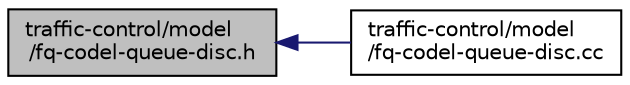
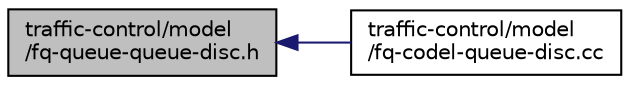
(142, 43) -> (142, 43)
